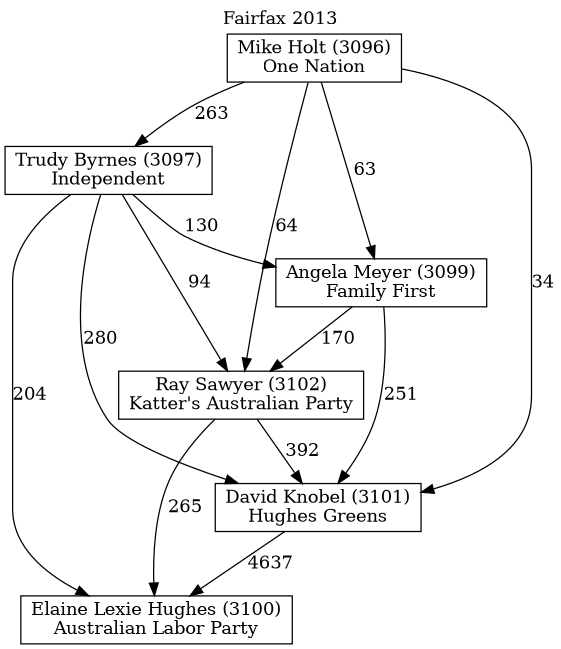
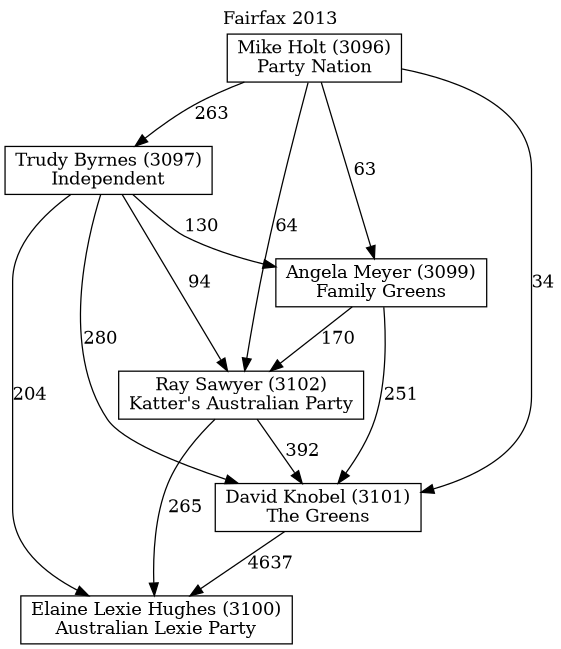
(314, 58) -> (314, 58)
(381, 283) -> (381, 283)
(318, 508) -> (318, 508)
(157, 620) -> (157, 620)
